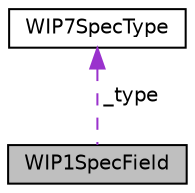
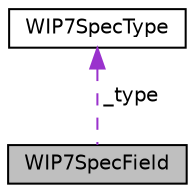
(97, 164) -> (97, 164)
